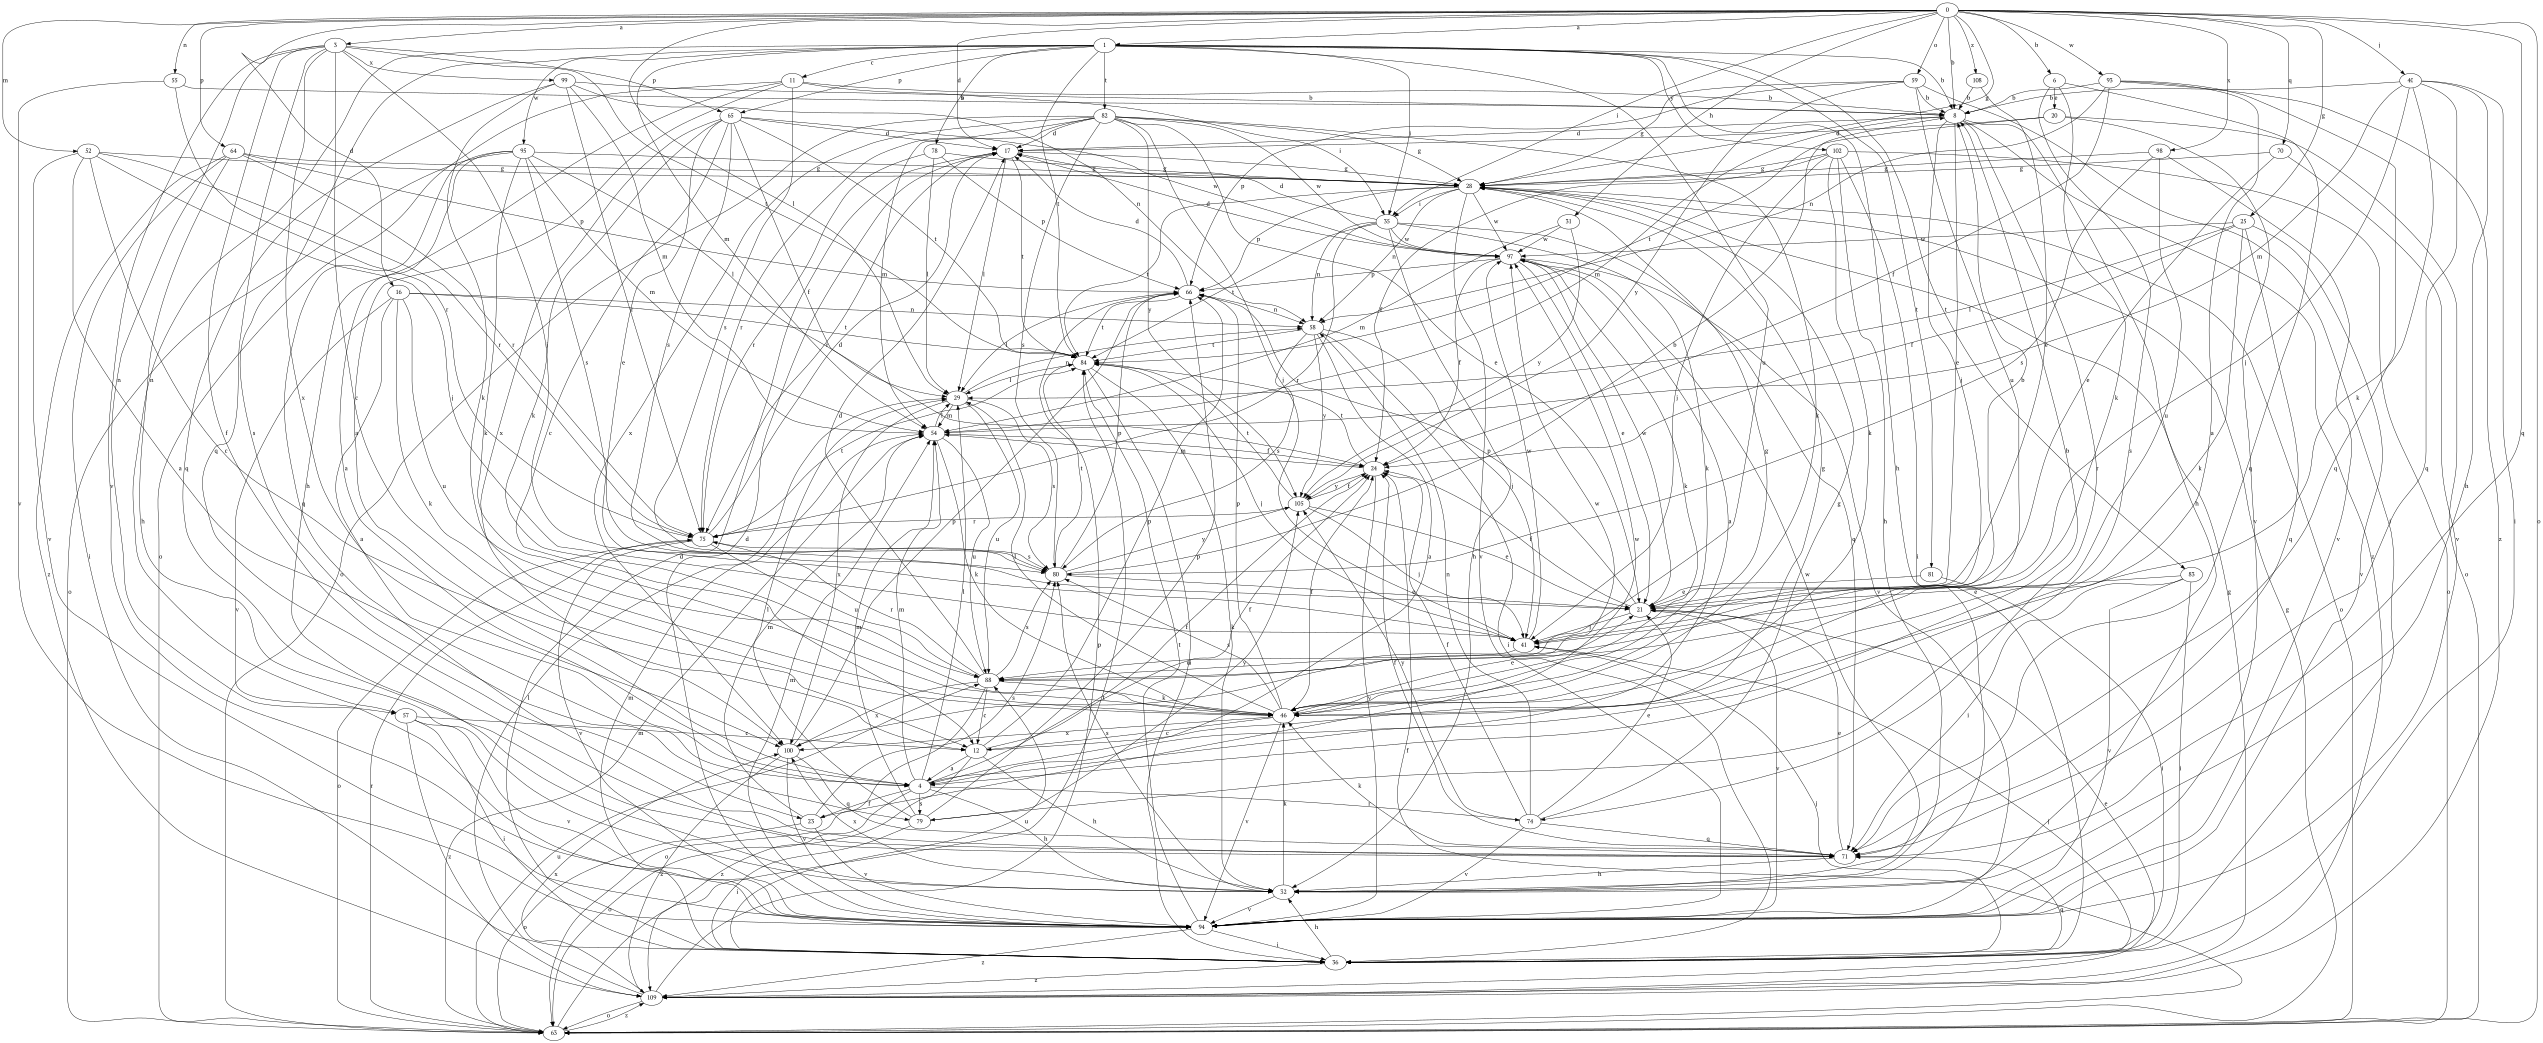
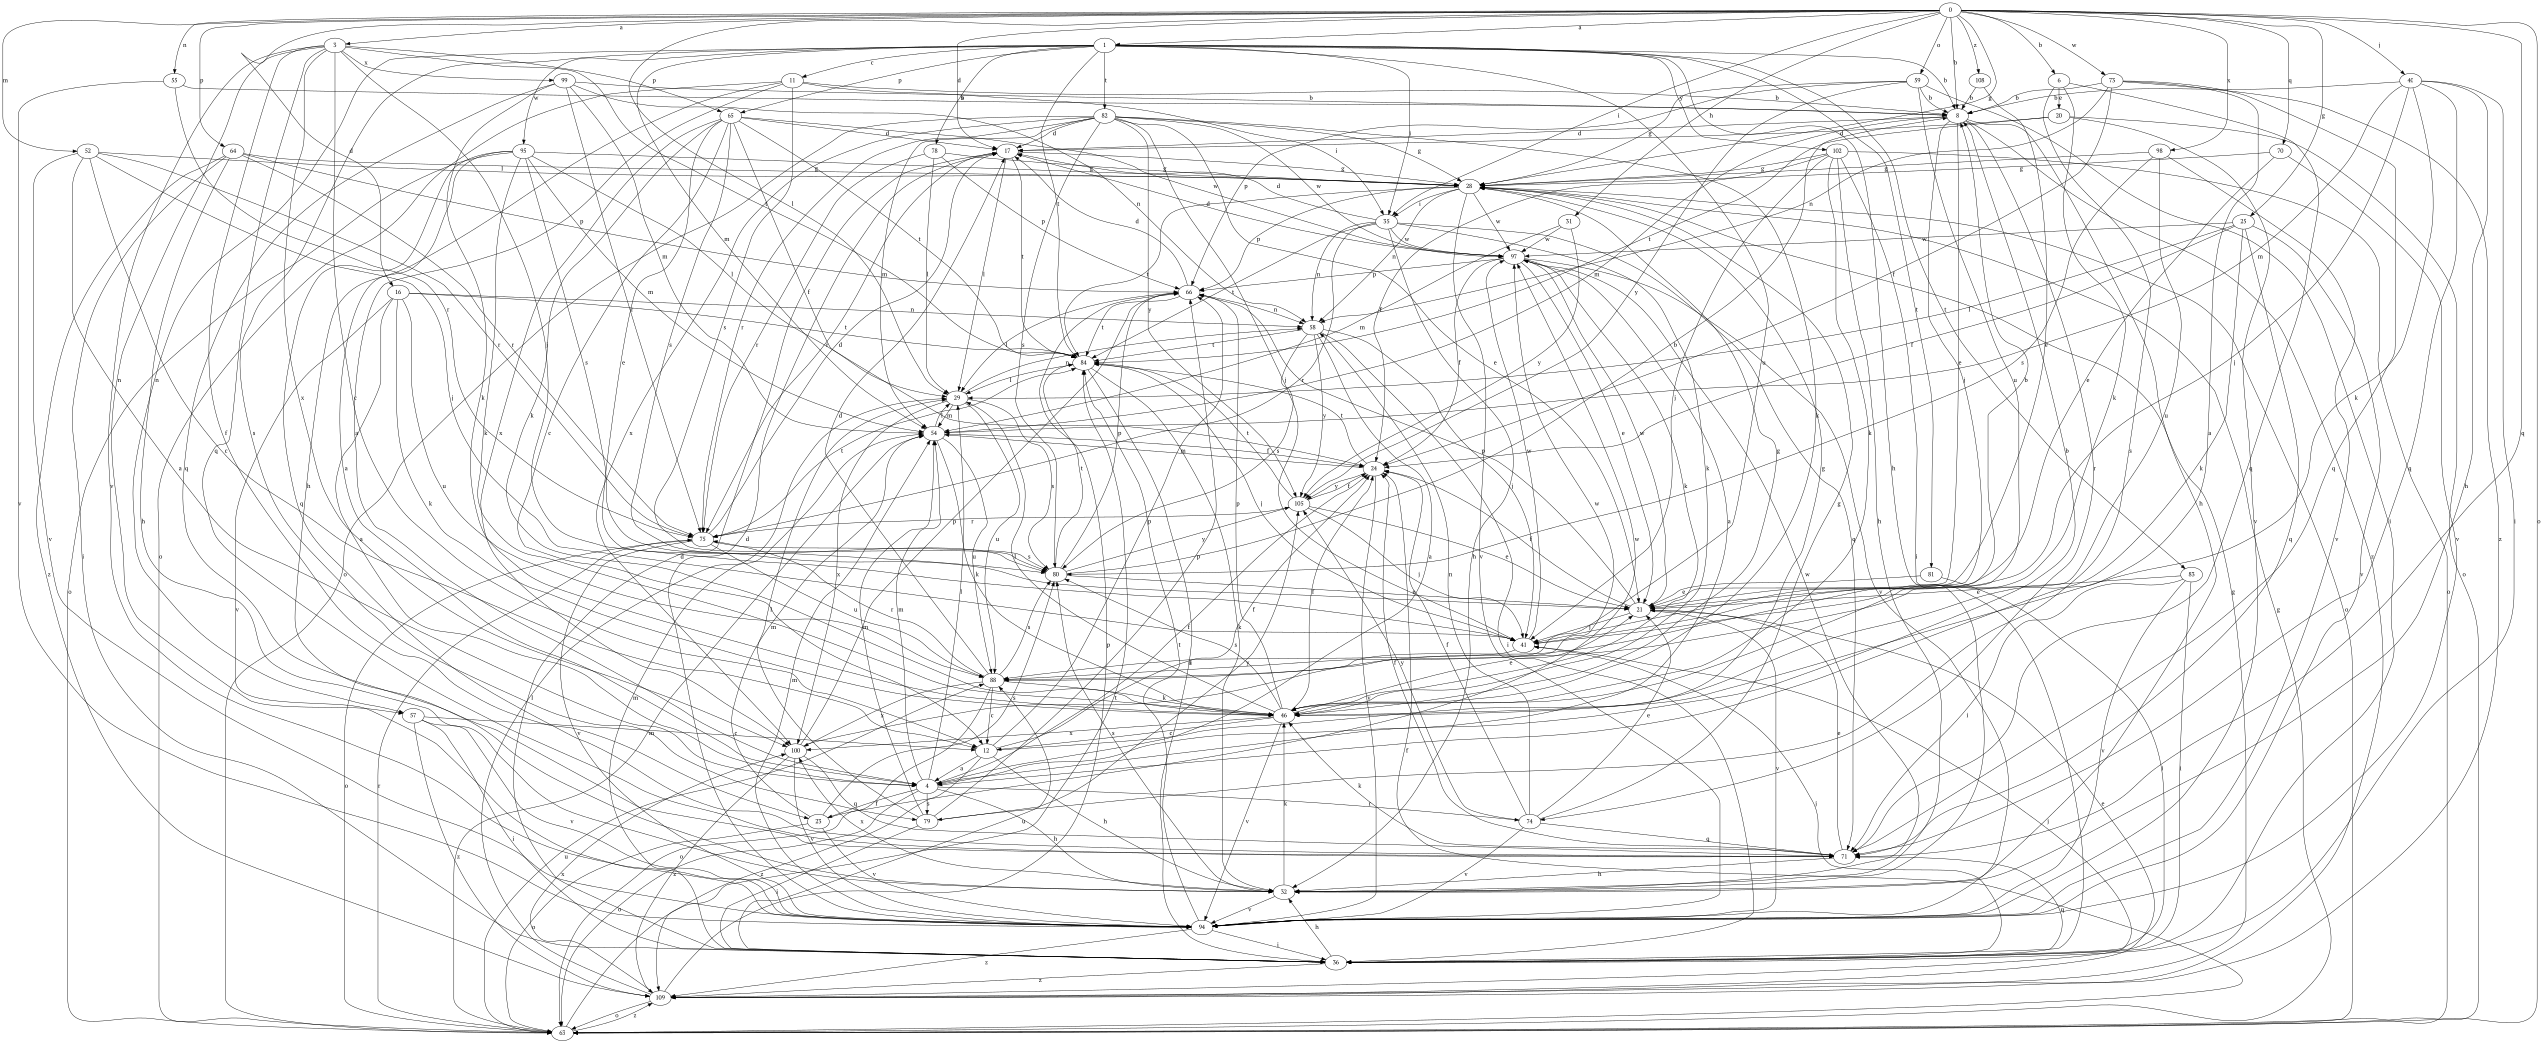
(2110, 81) -> (2112, 81)
(502, 169) -> (502, 169)
